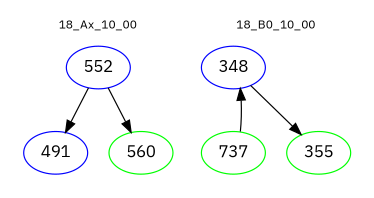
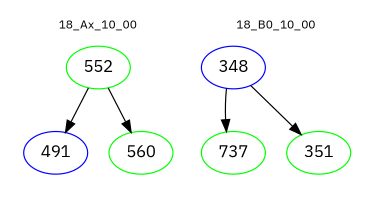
(98, 68) -> (98, 68)
(241, 116) -> (225, 104)
(319, 153) -> (319, 153)
